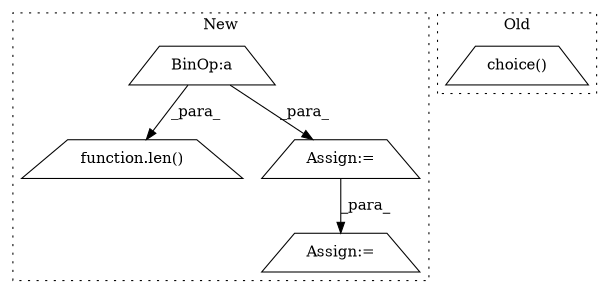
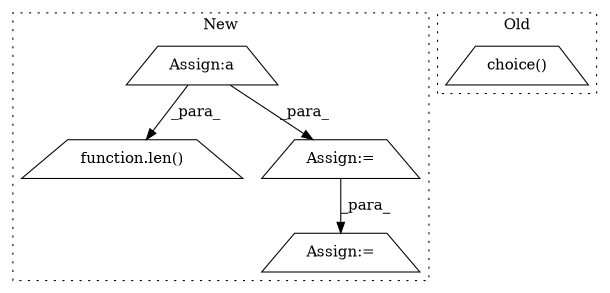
(202, 66) -> (202, 66)
